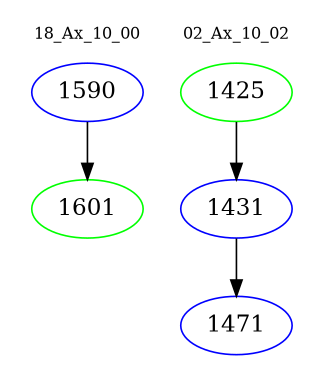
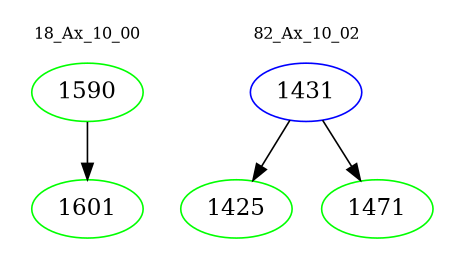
(236, 35) -> (307, 35)
(87, 92) -> (87, 92)
(236, 143) -> (276, 143)
(236, 326) -> (377, 209)
